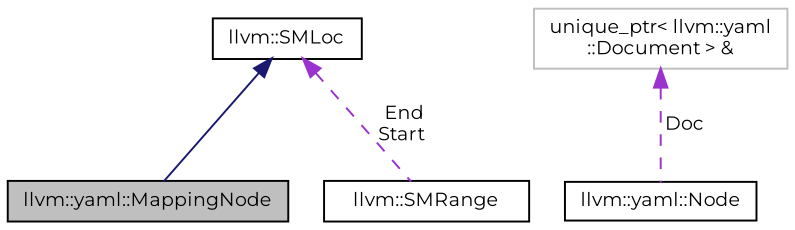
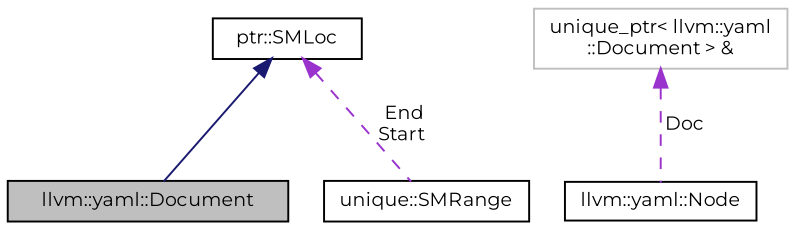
(287, 39) -> (287, 39)
(148, 201) -> (148, 201)
(427, 201) -> (427, 201)
